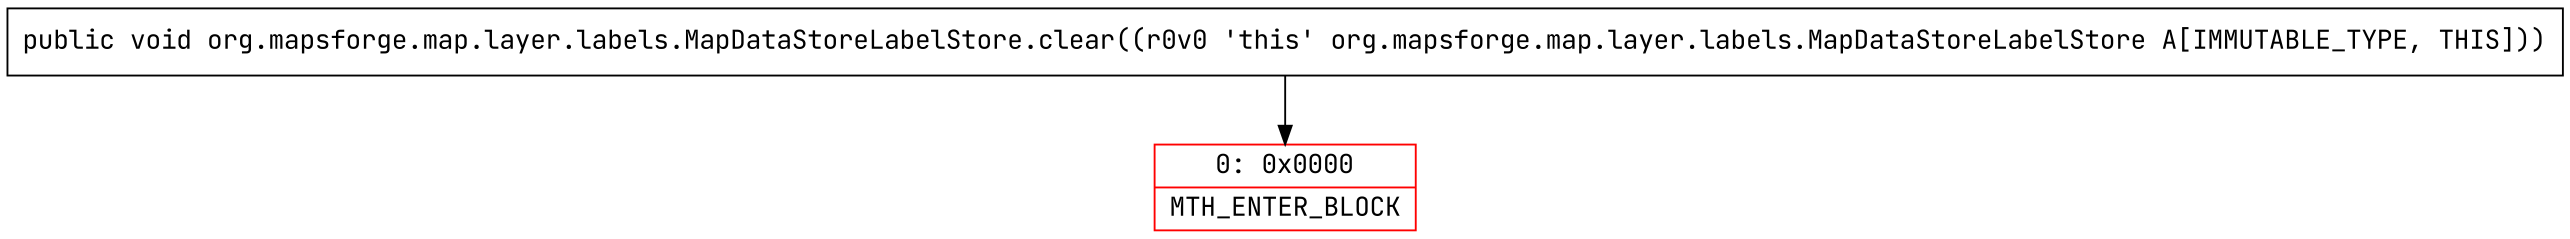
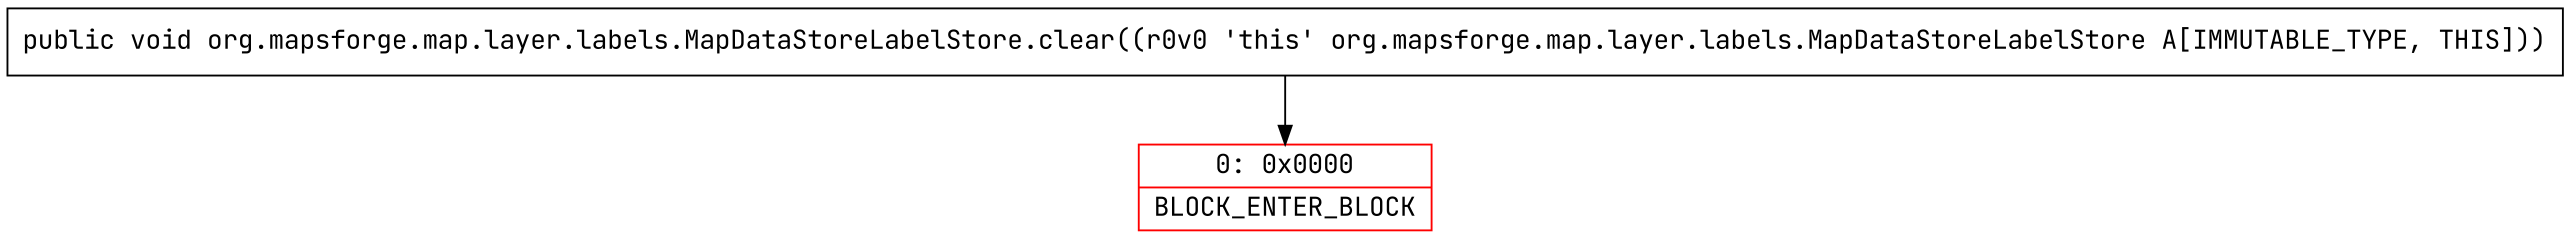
(1285, 208) -> (1285, 208)
